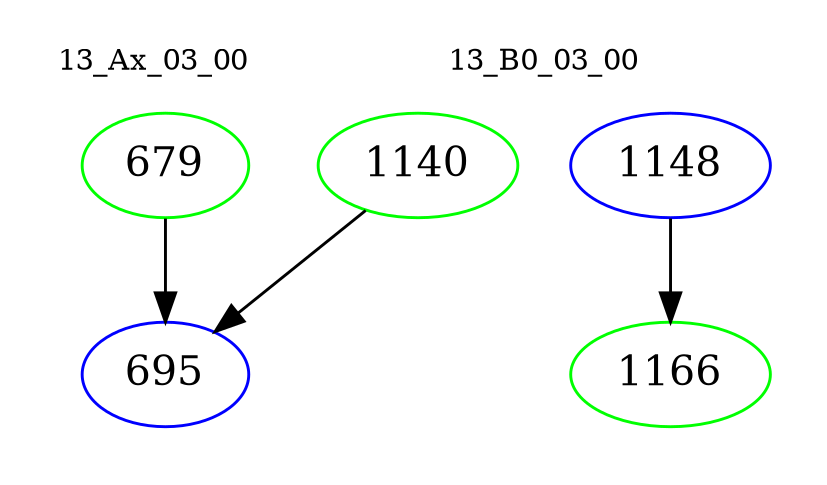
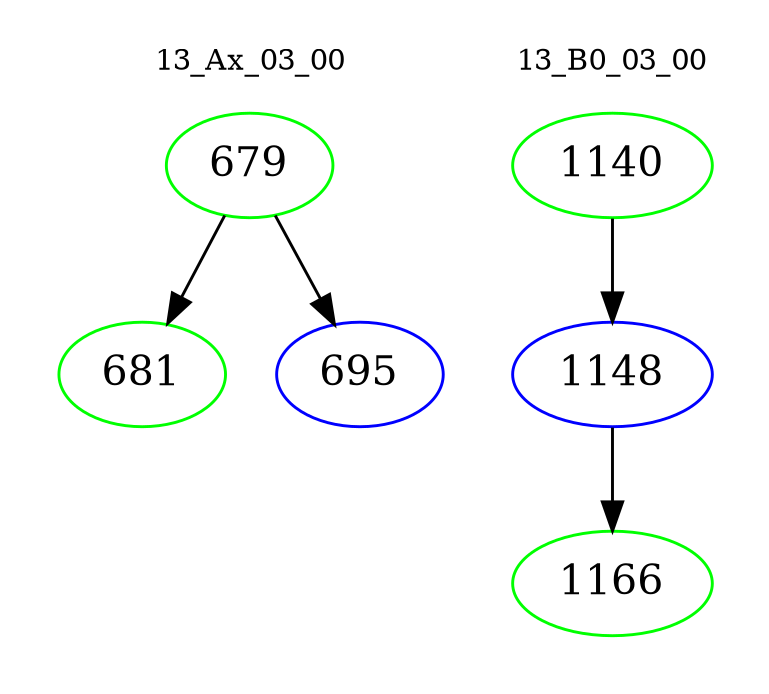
(315, 252) -> (612, 256)
none -> (142, 374)
